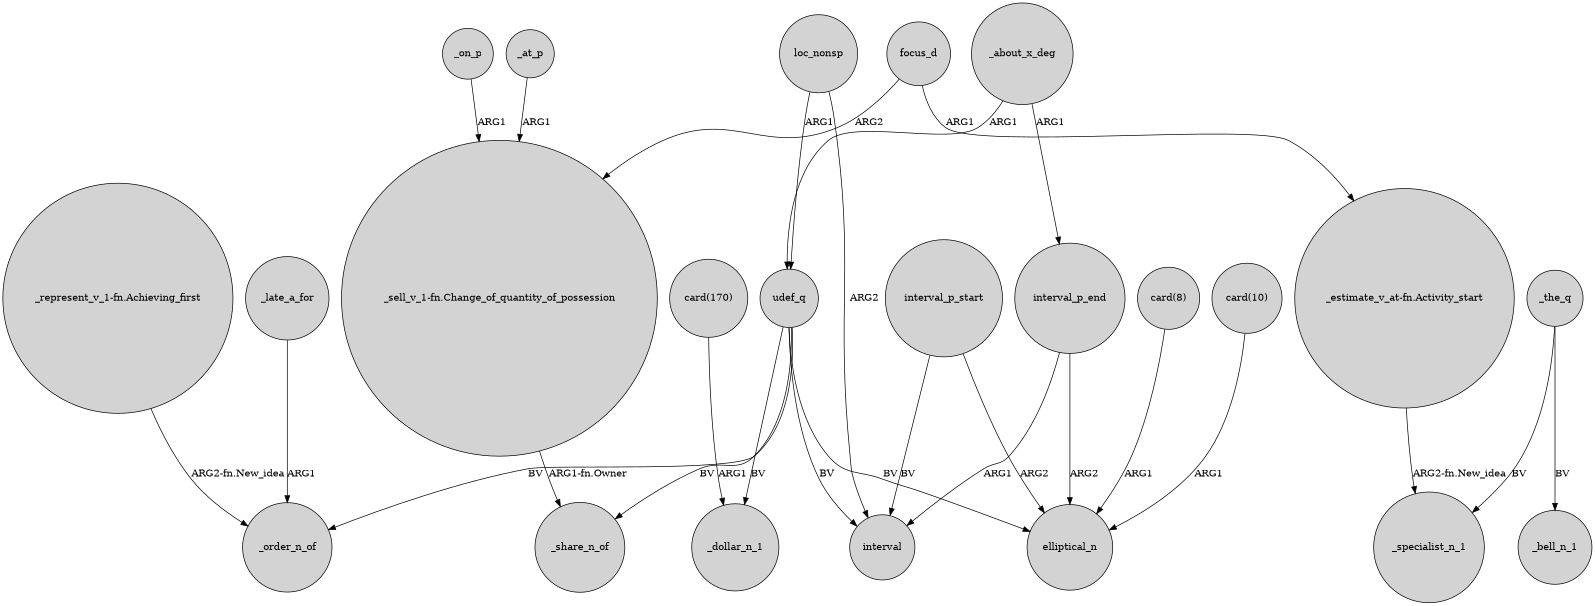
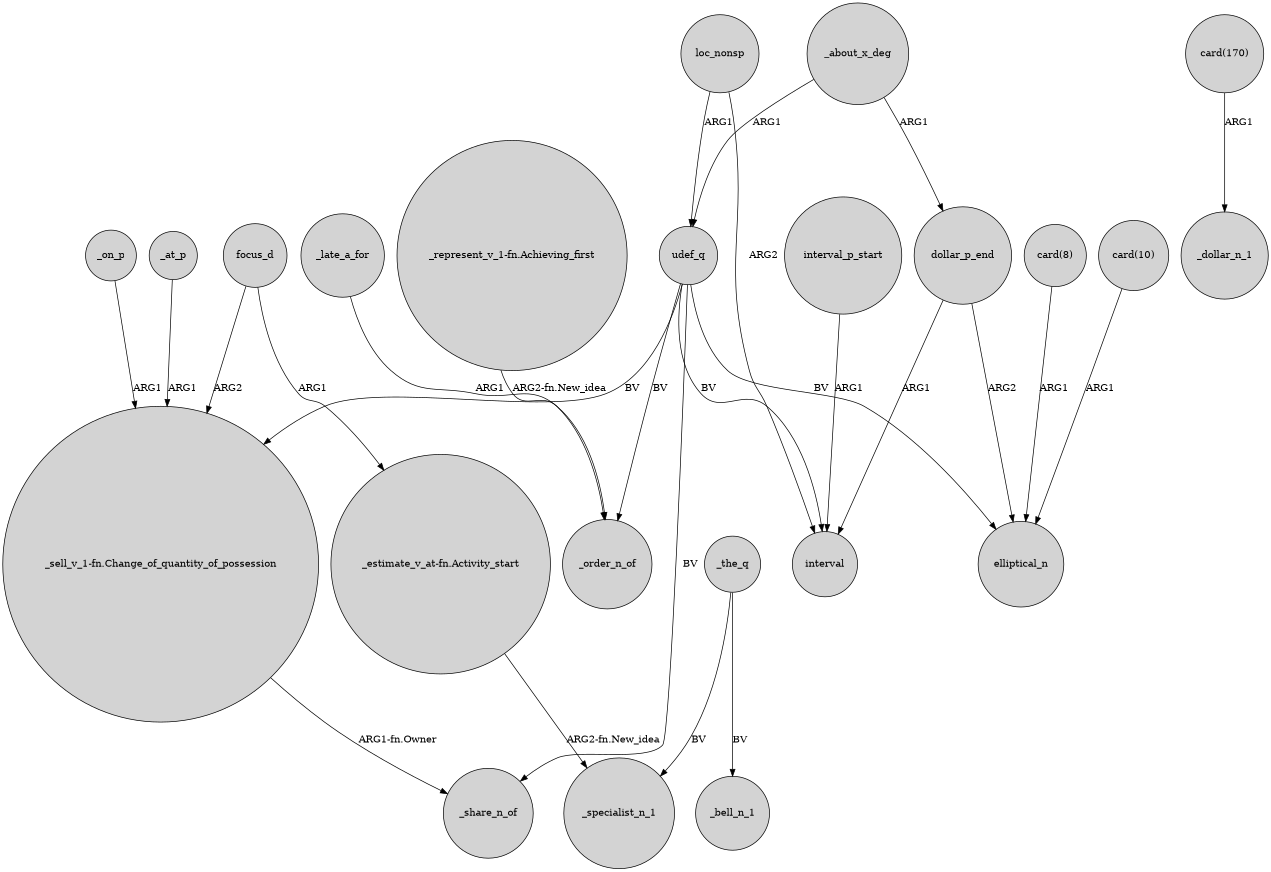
(1070, 298) -> (963, 256)
(765, 412) -> (502, 401)
(997, 433) -> none
(908, 474) -> (849, 388)
